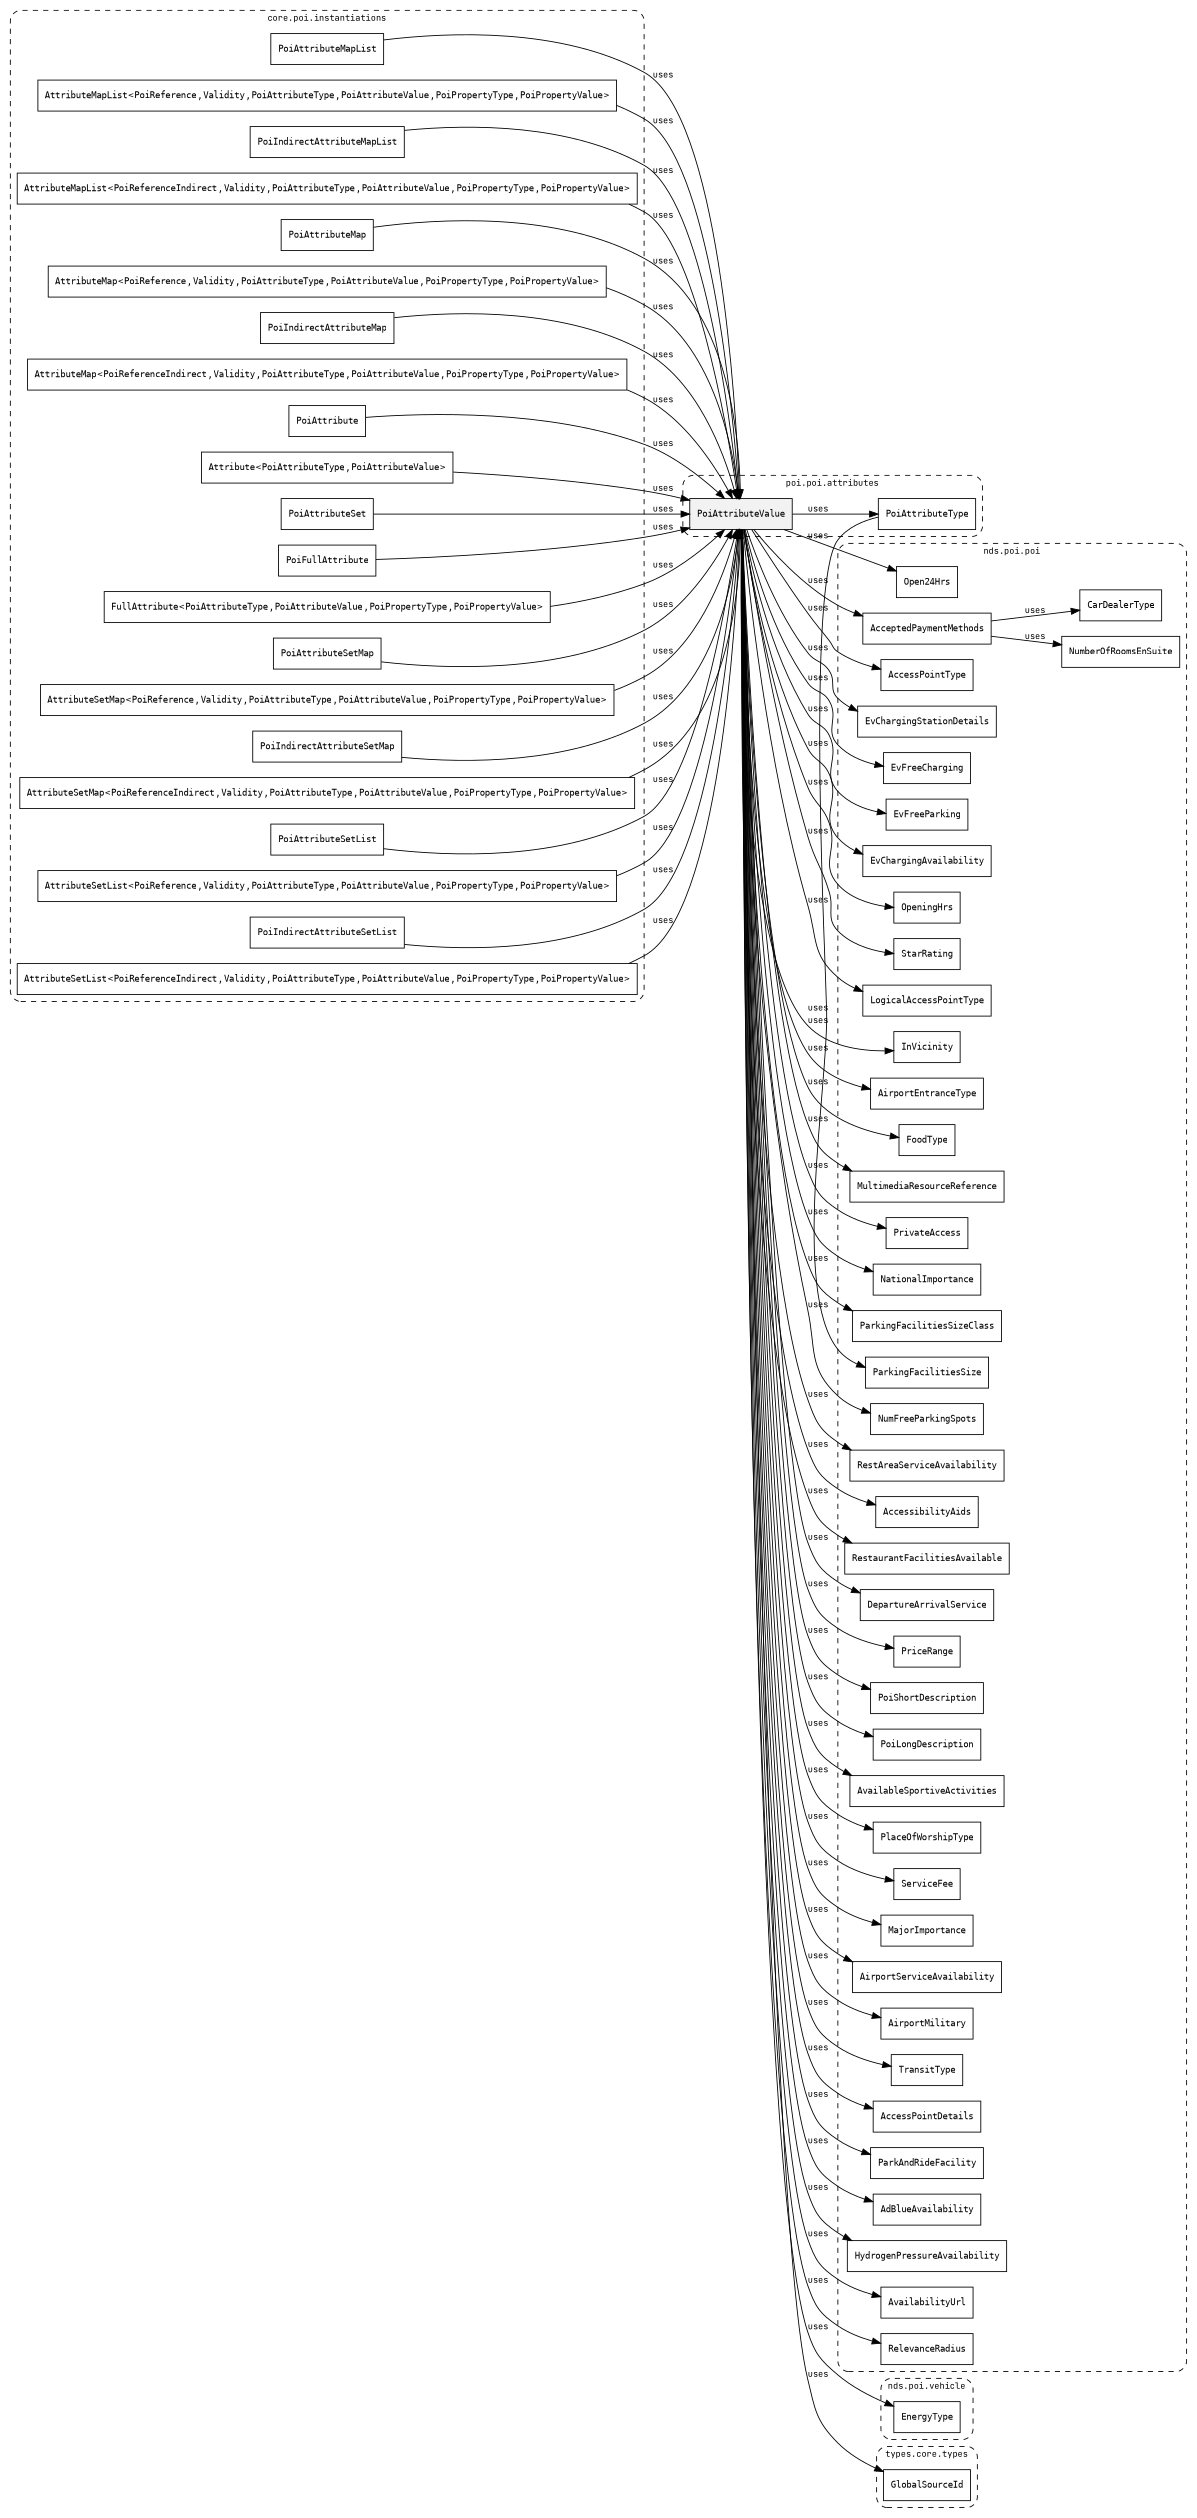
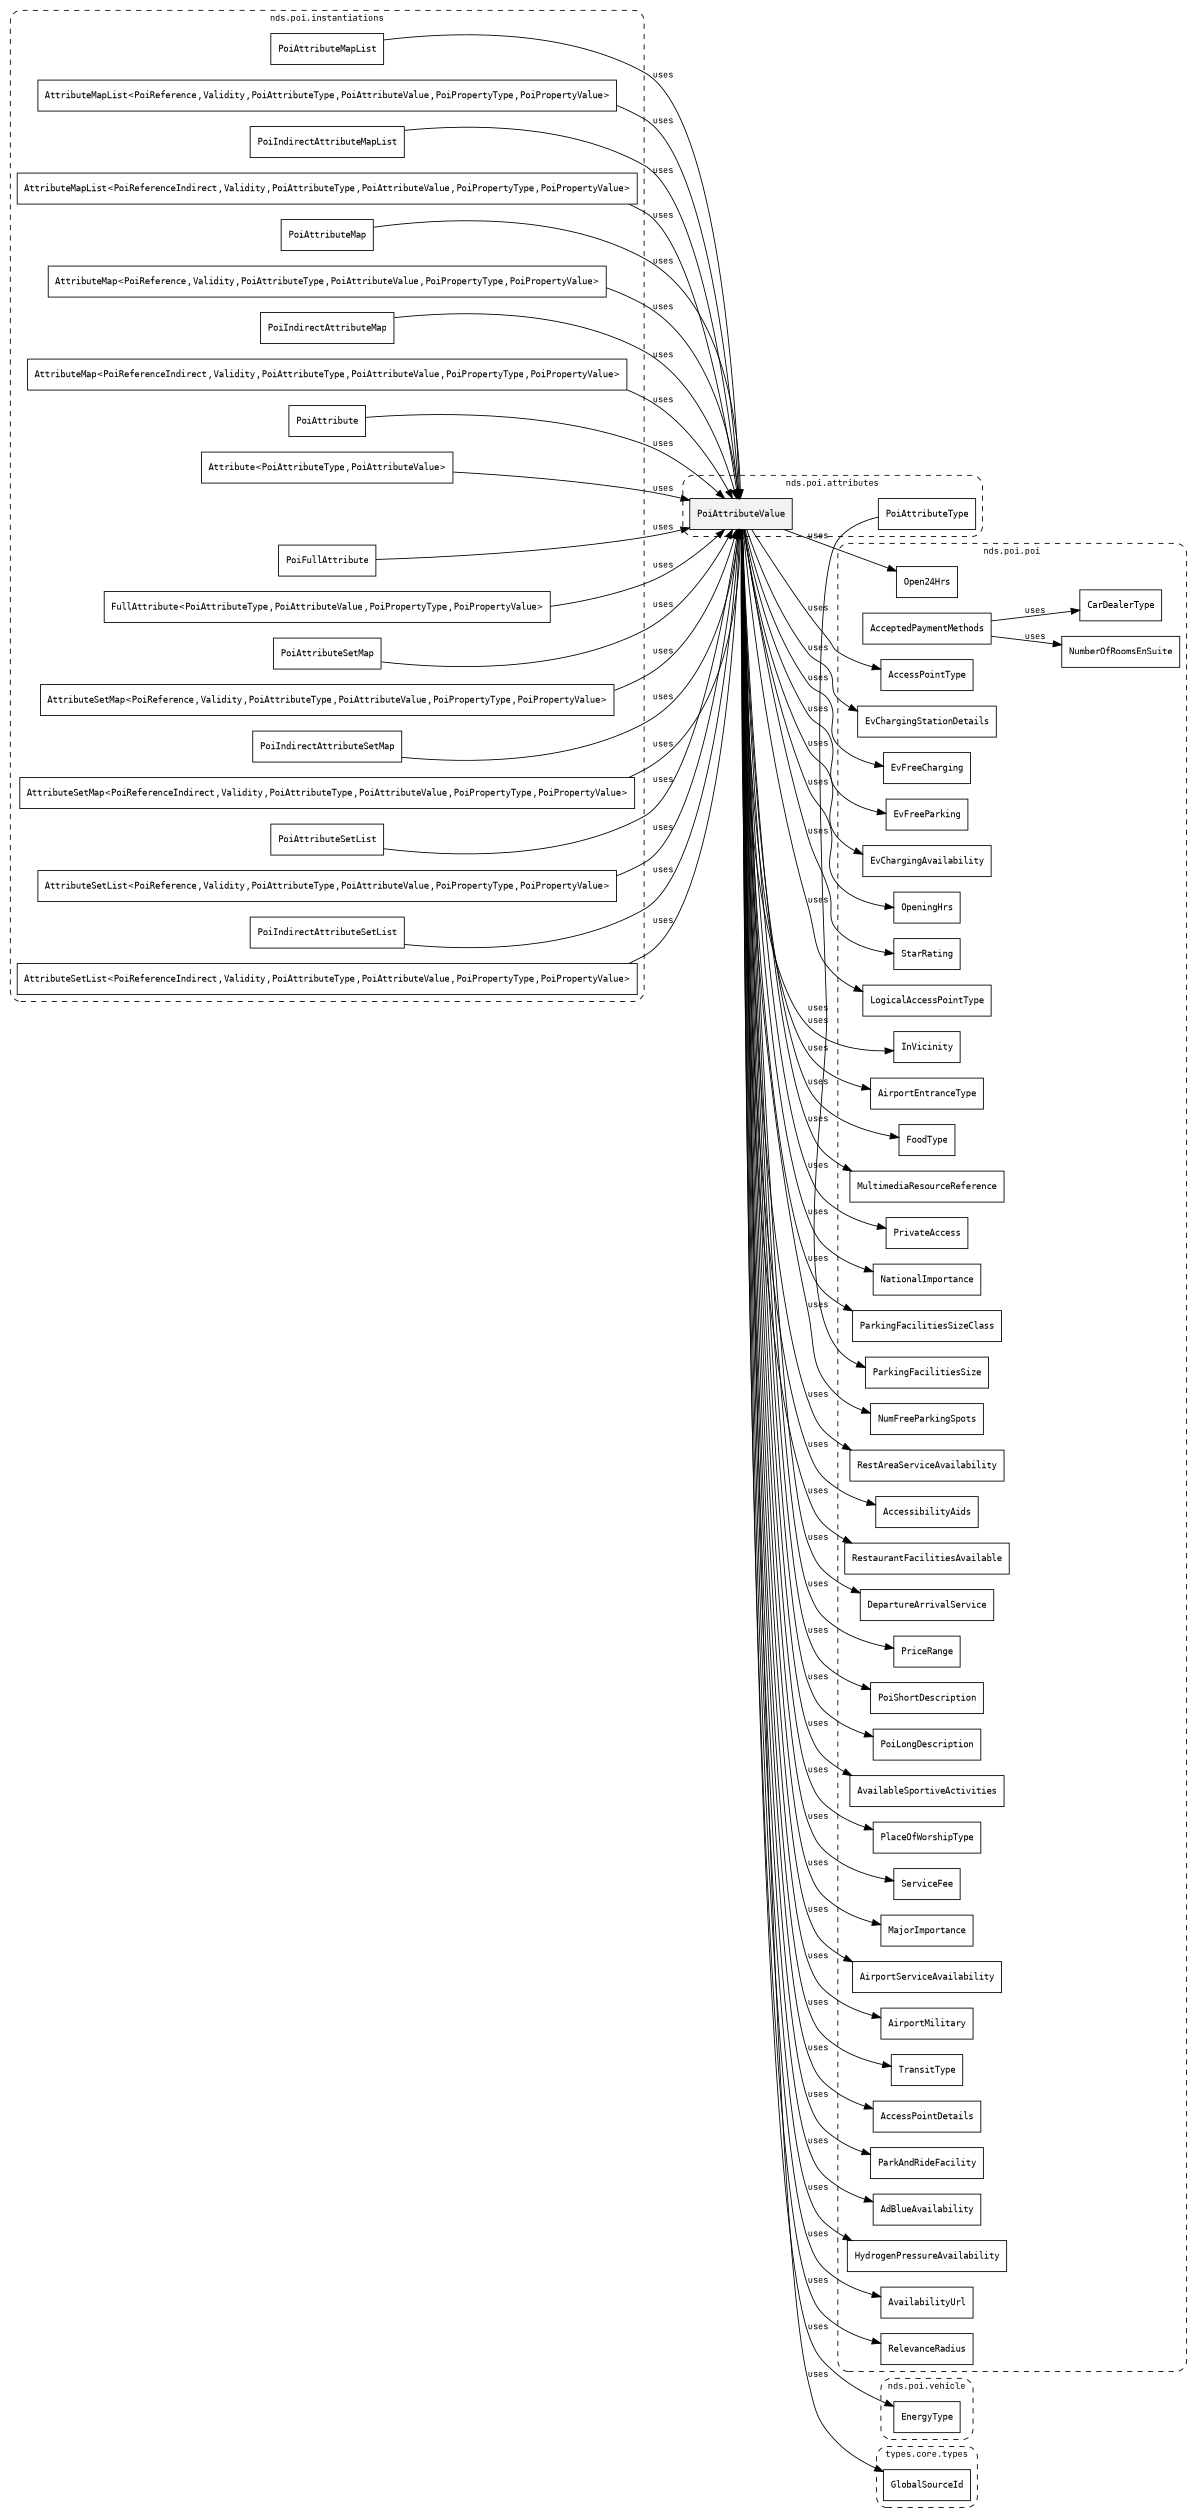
(327, 19) -> (327, 19)
(833, 484) -> (833, 484)
(327, 514) -> none
(831, 514) -> none
(799, 577) -> none
